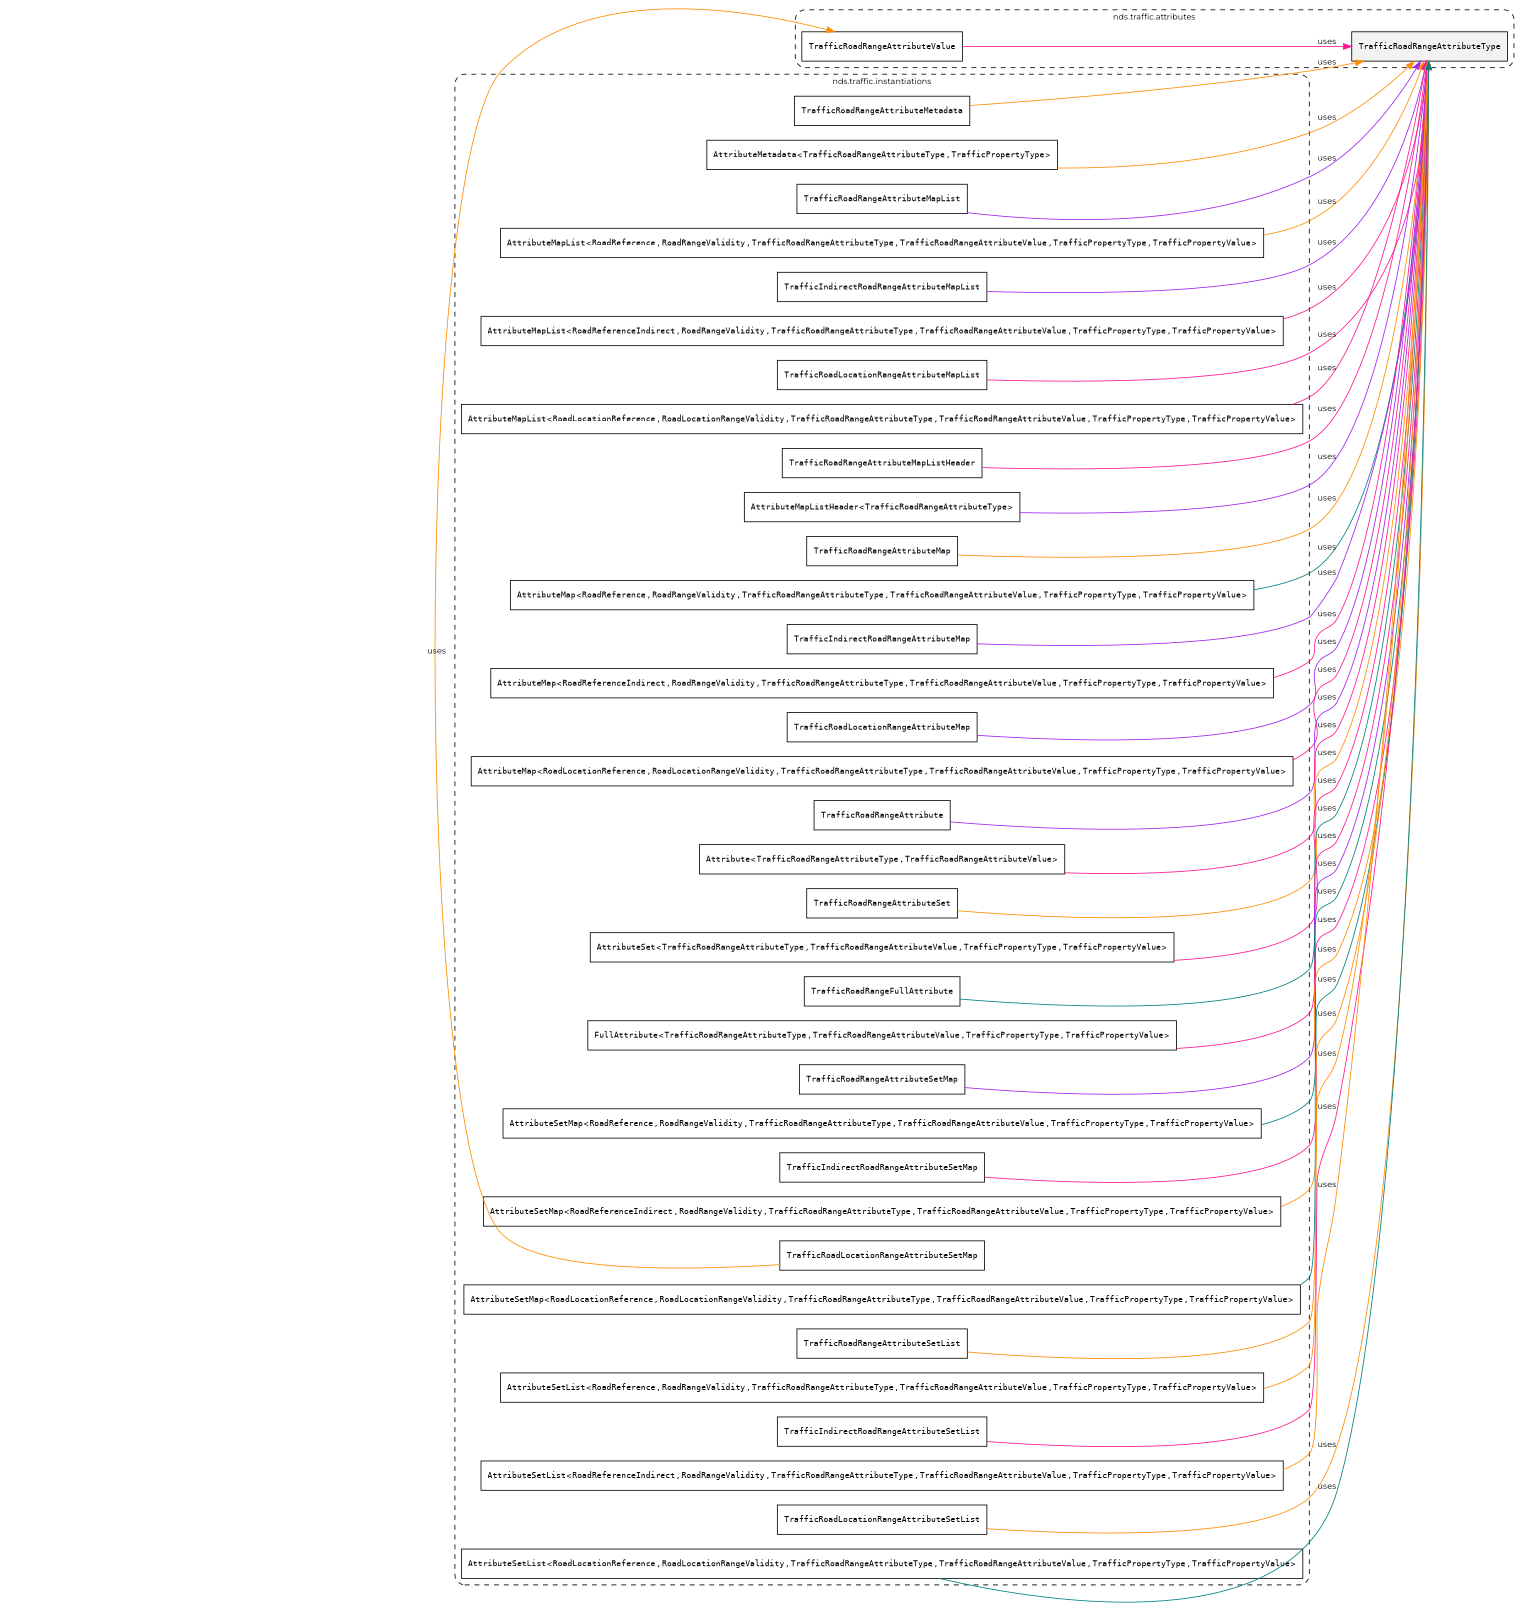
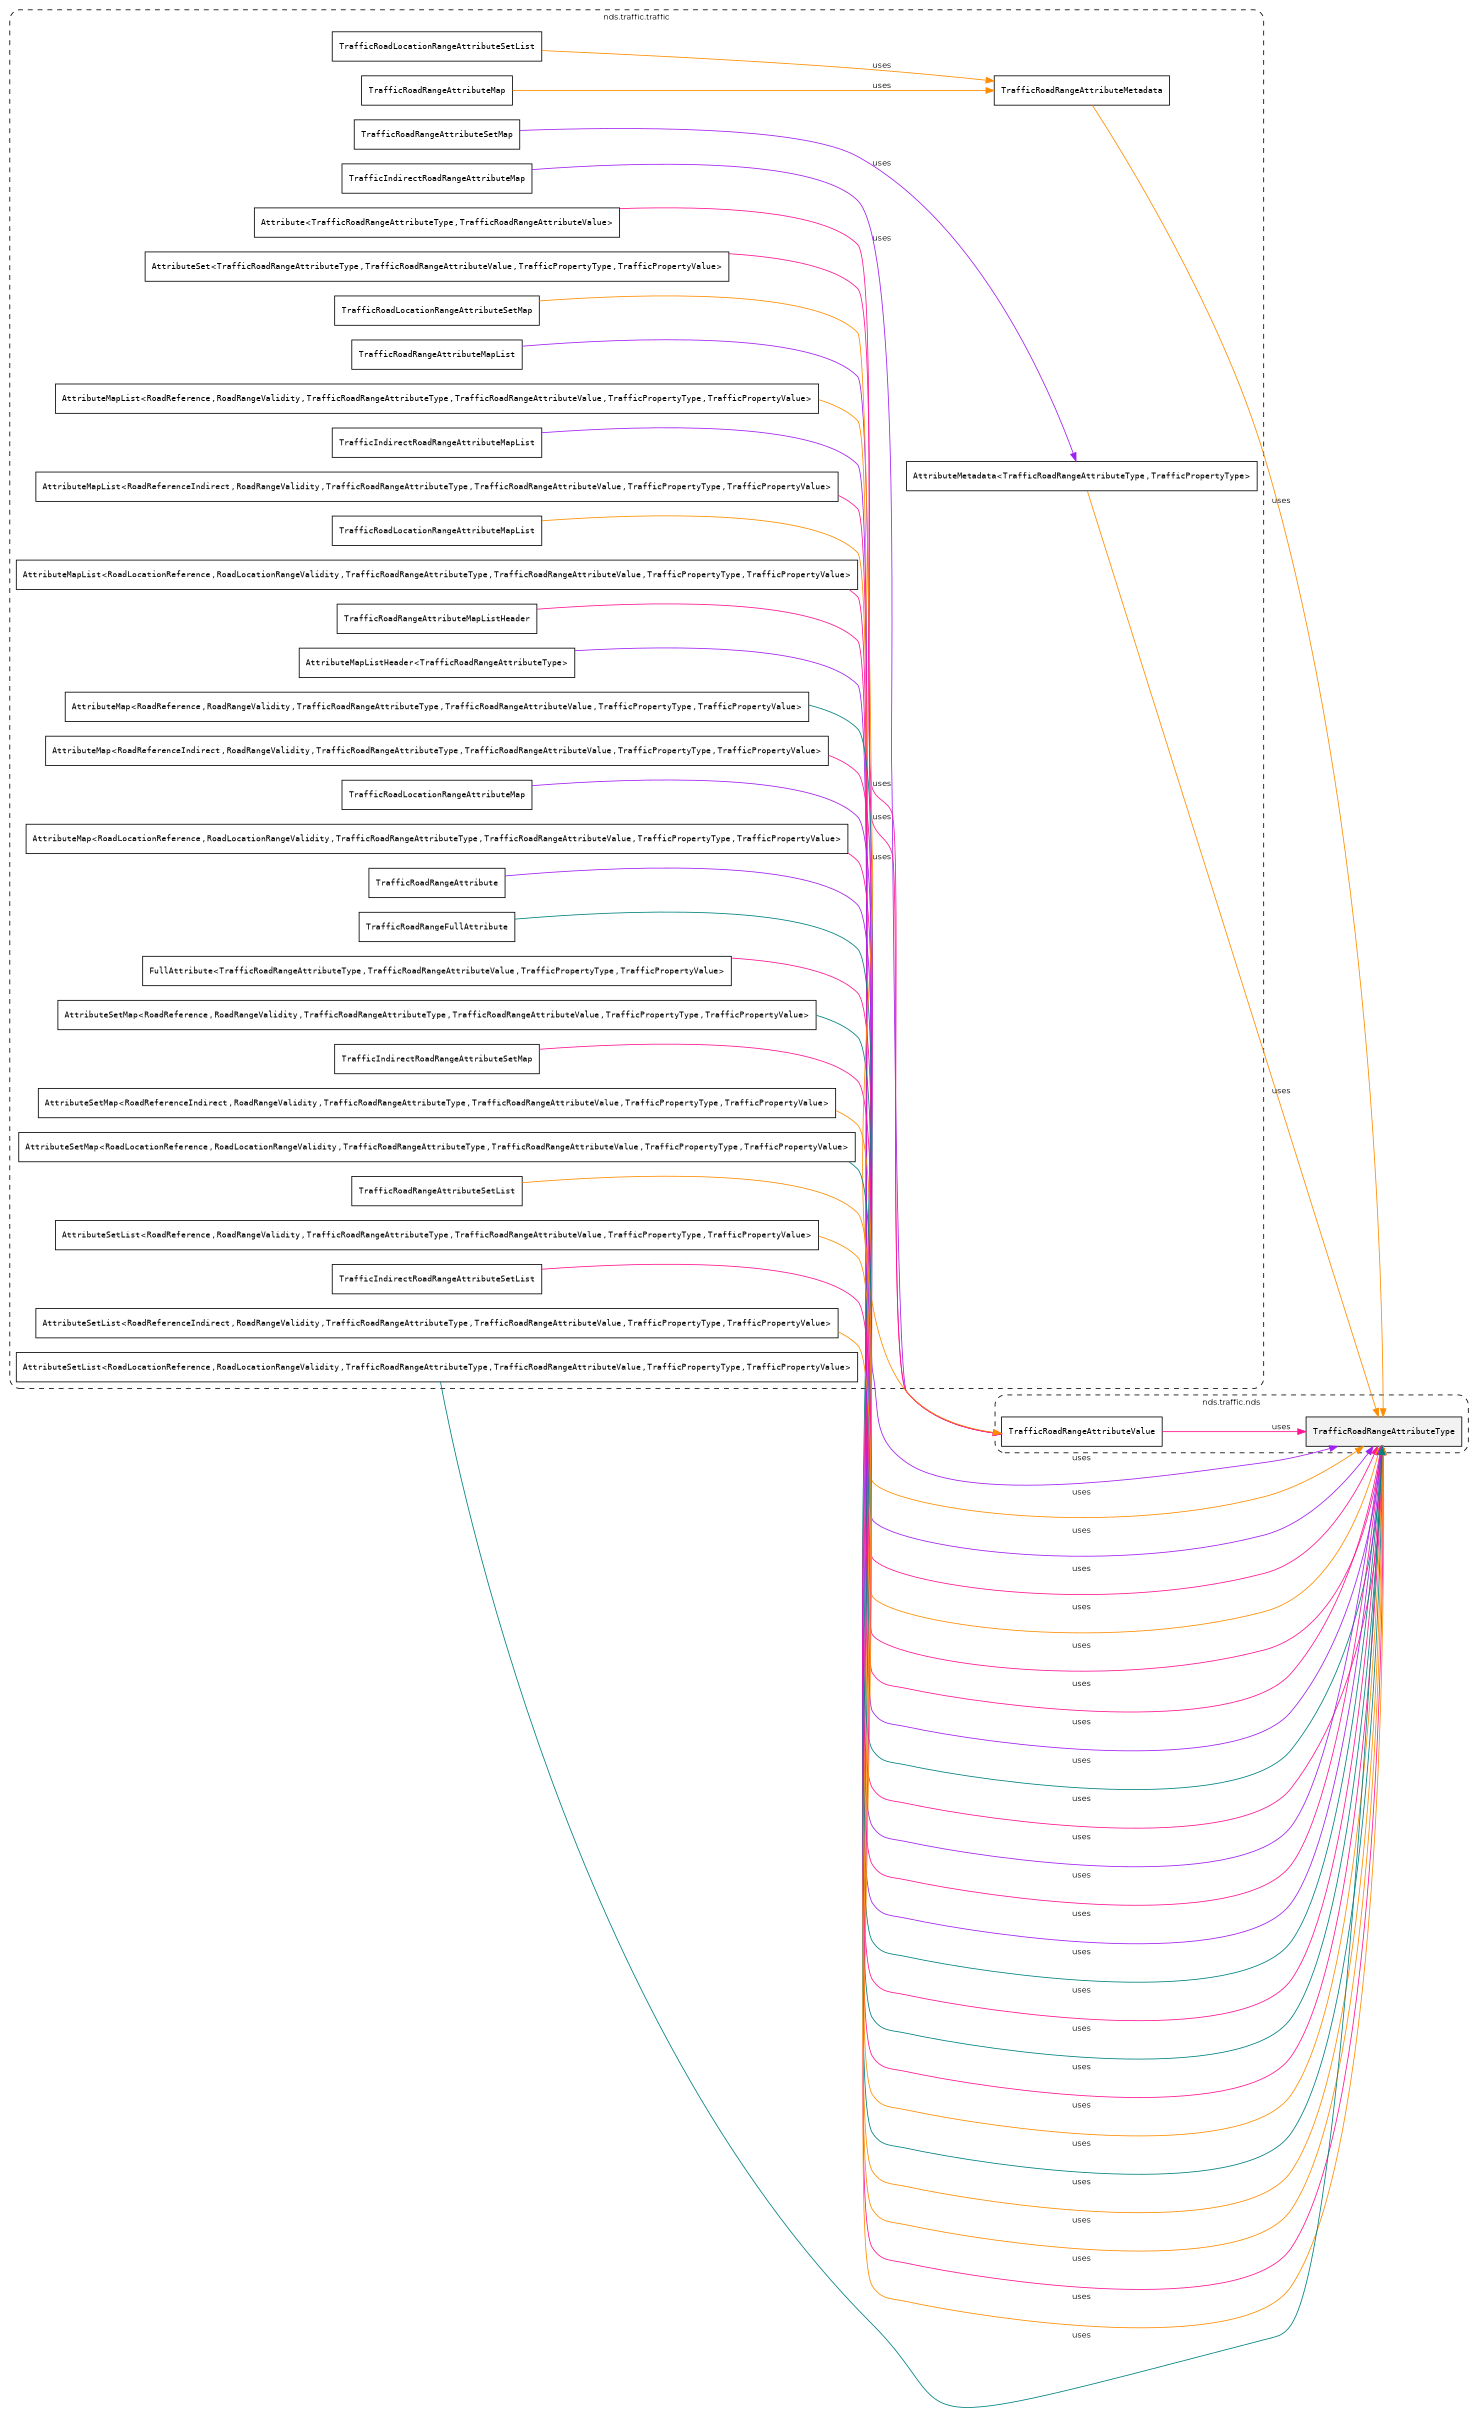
(1155, 18) -> (1232, 1403)
(882, 82) -> (637, 18)
(1292, 360) -> (882, 1602)
(1348, 479) -> (749, 90)
(1360, 514) -> (892, 677)
(1373, 612) -> (869, 749)
(1376, 652) -> (873, 824)
(1373, 746) -> (871, 166)
(882, 903) -> none
(1358, 1349) -> (764, 62)
